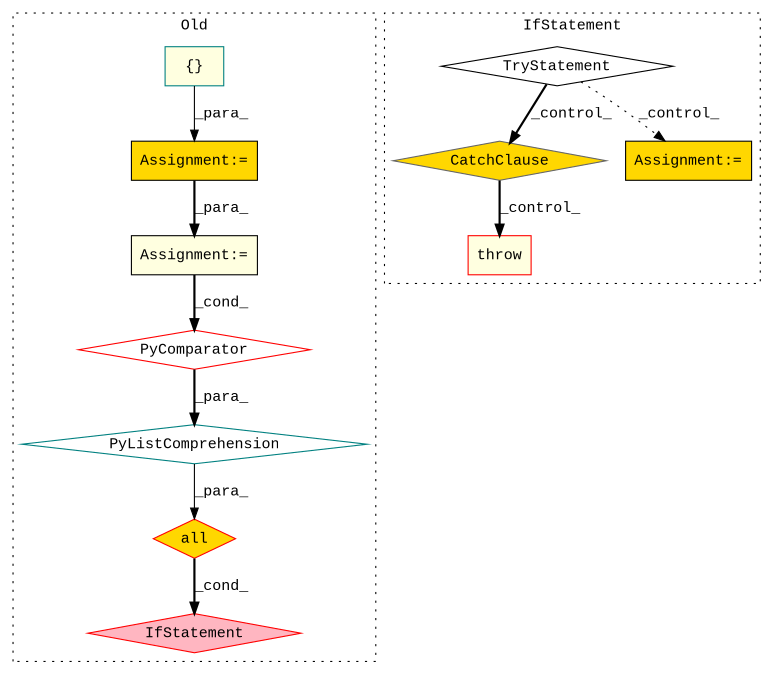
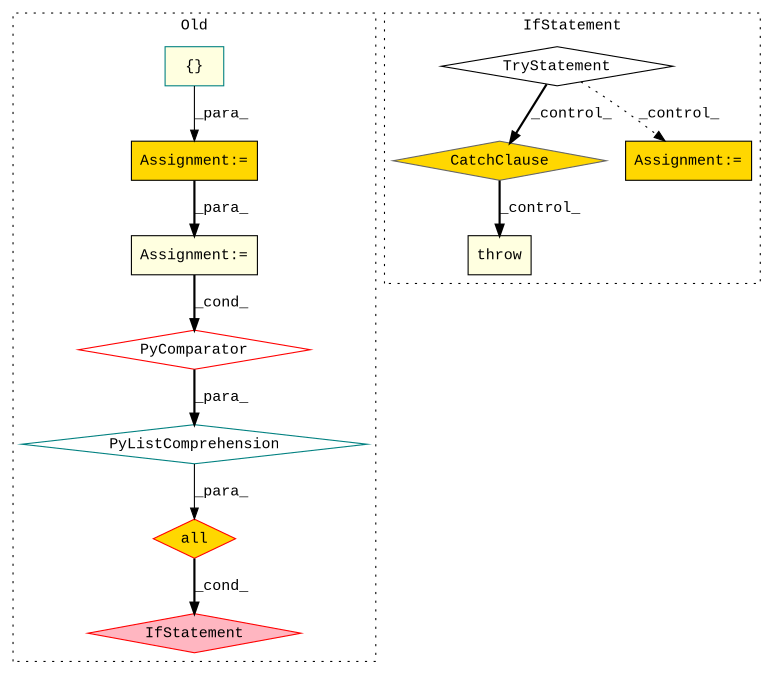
(500, 255) -> (500, 255)
